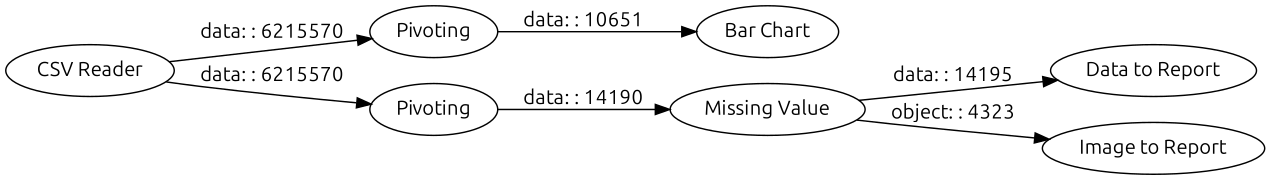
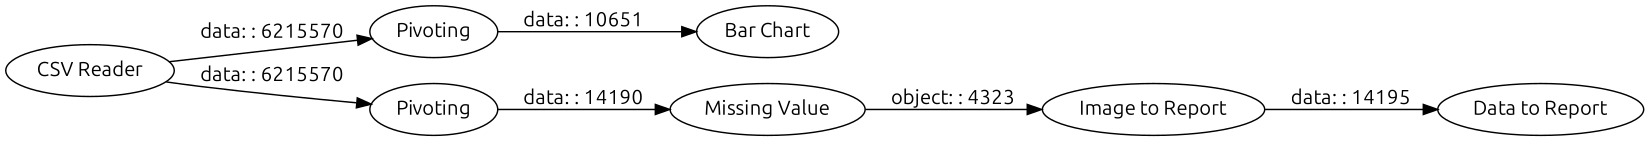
(951, 91) -> (1344, 109)
